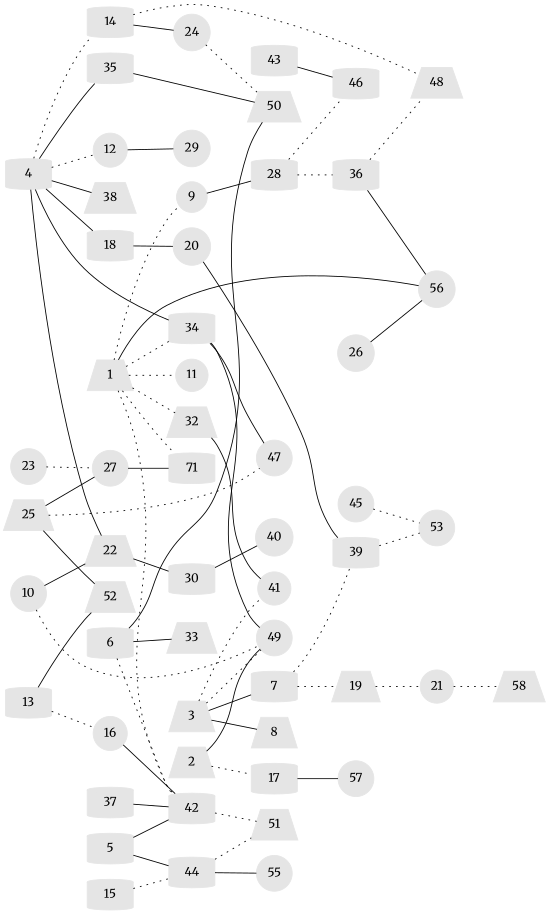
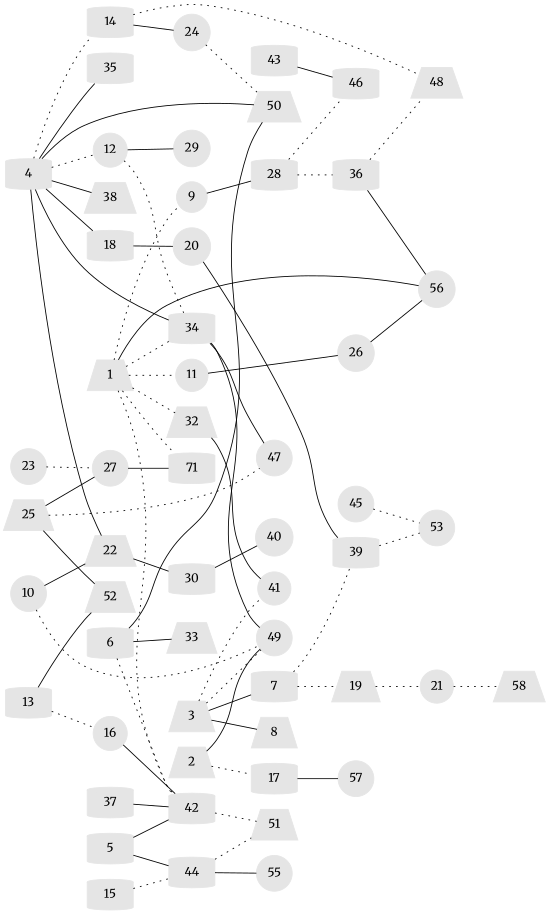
(194, 88) -> (141, 109)
none -> (155, 227)
none -> (273, 364)
